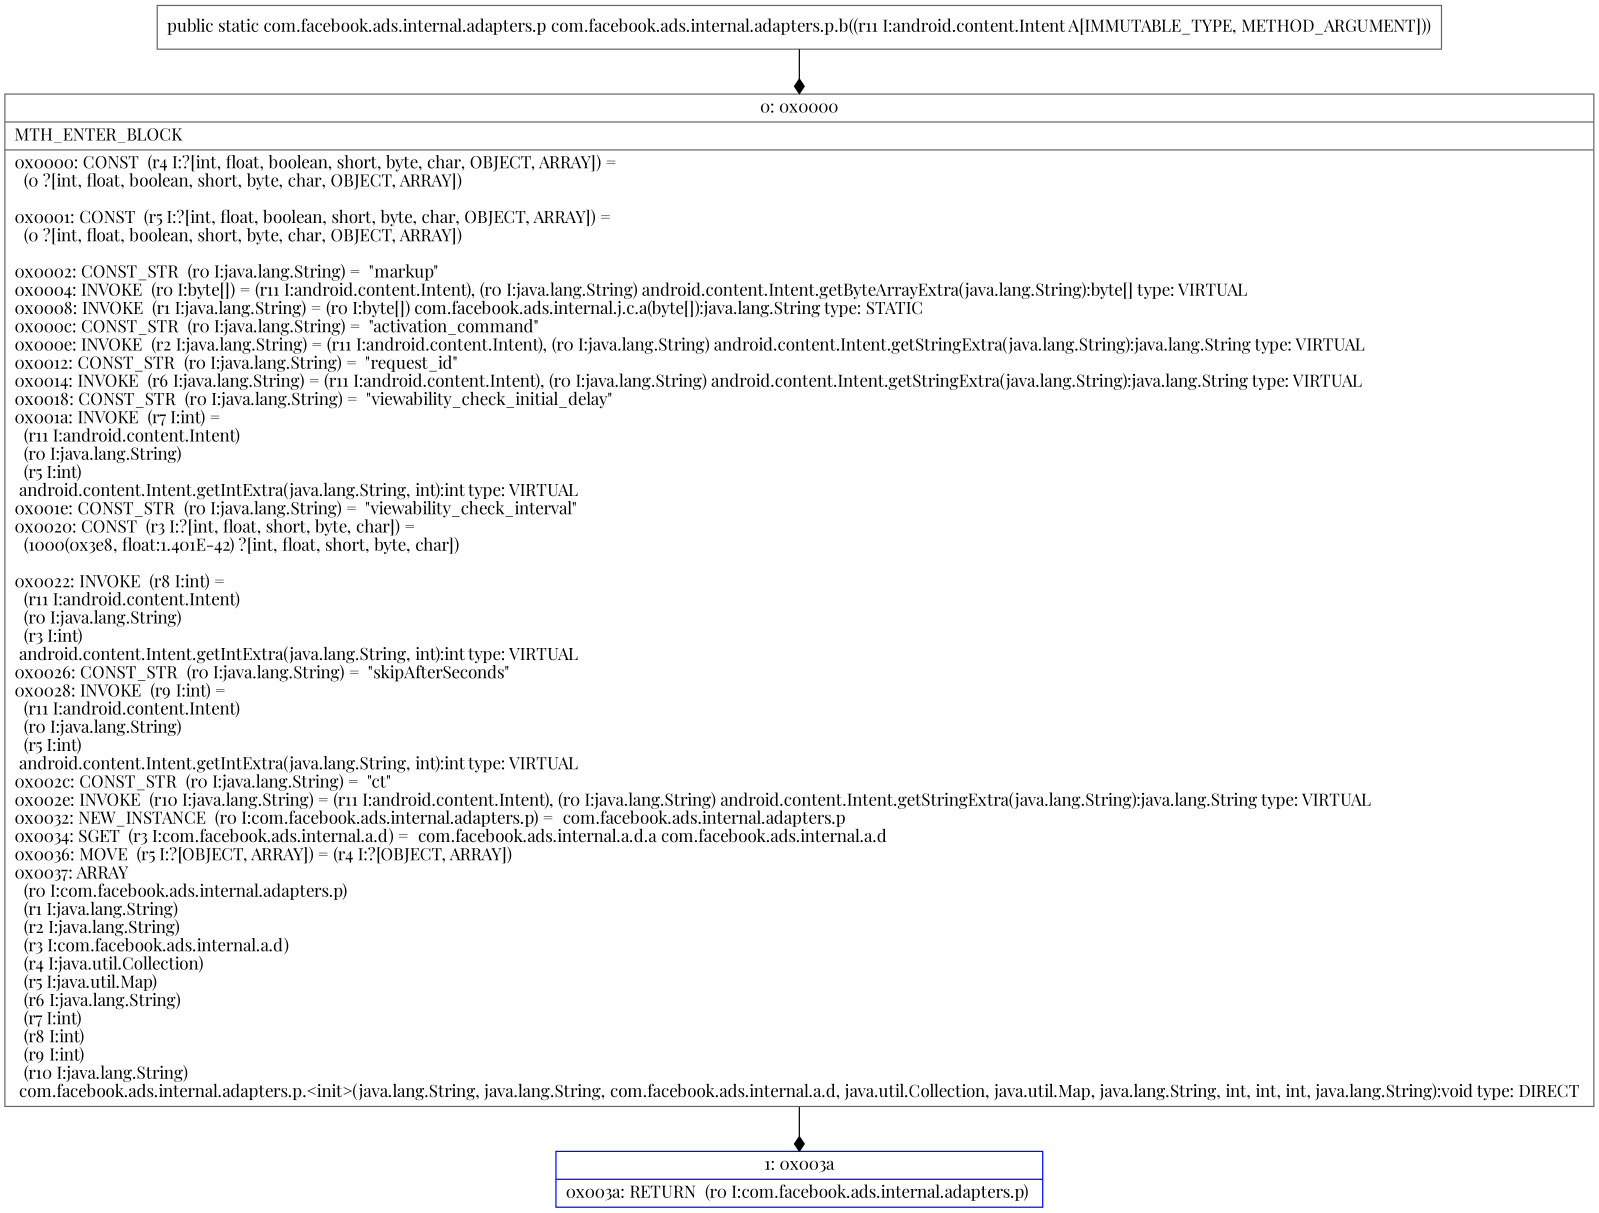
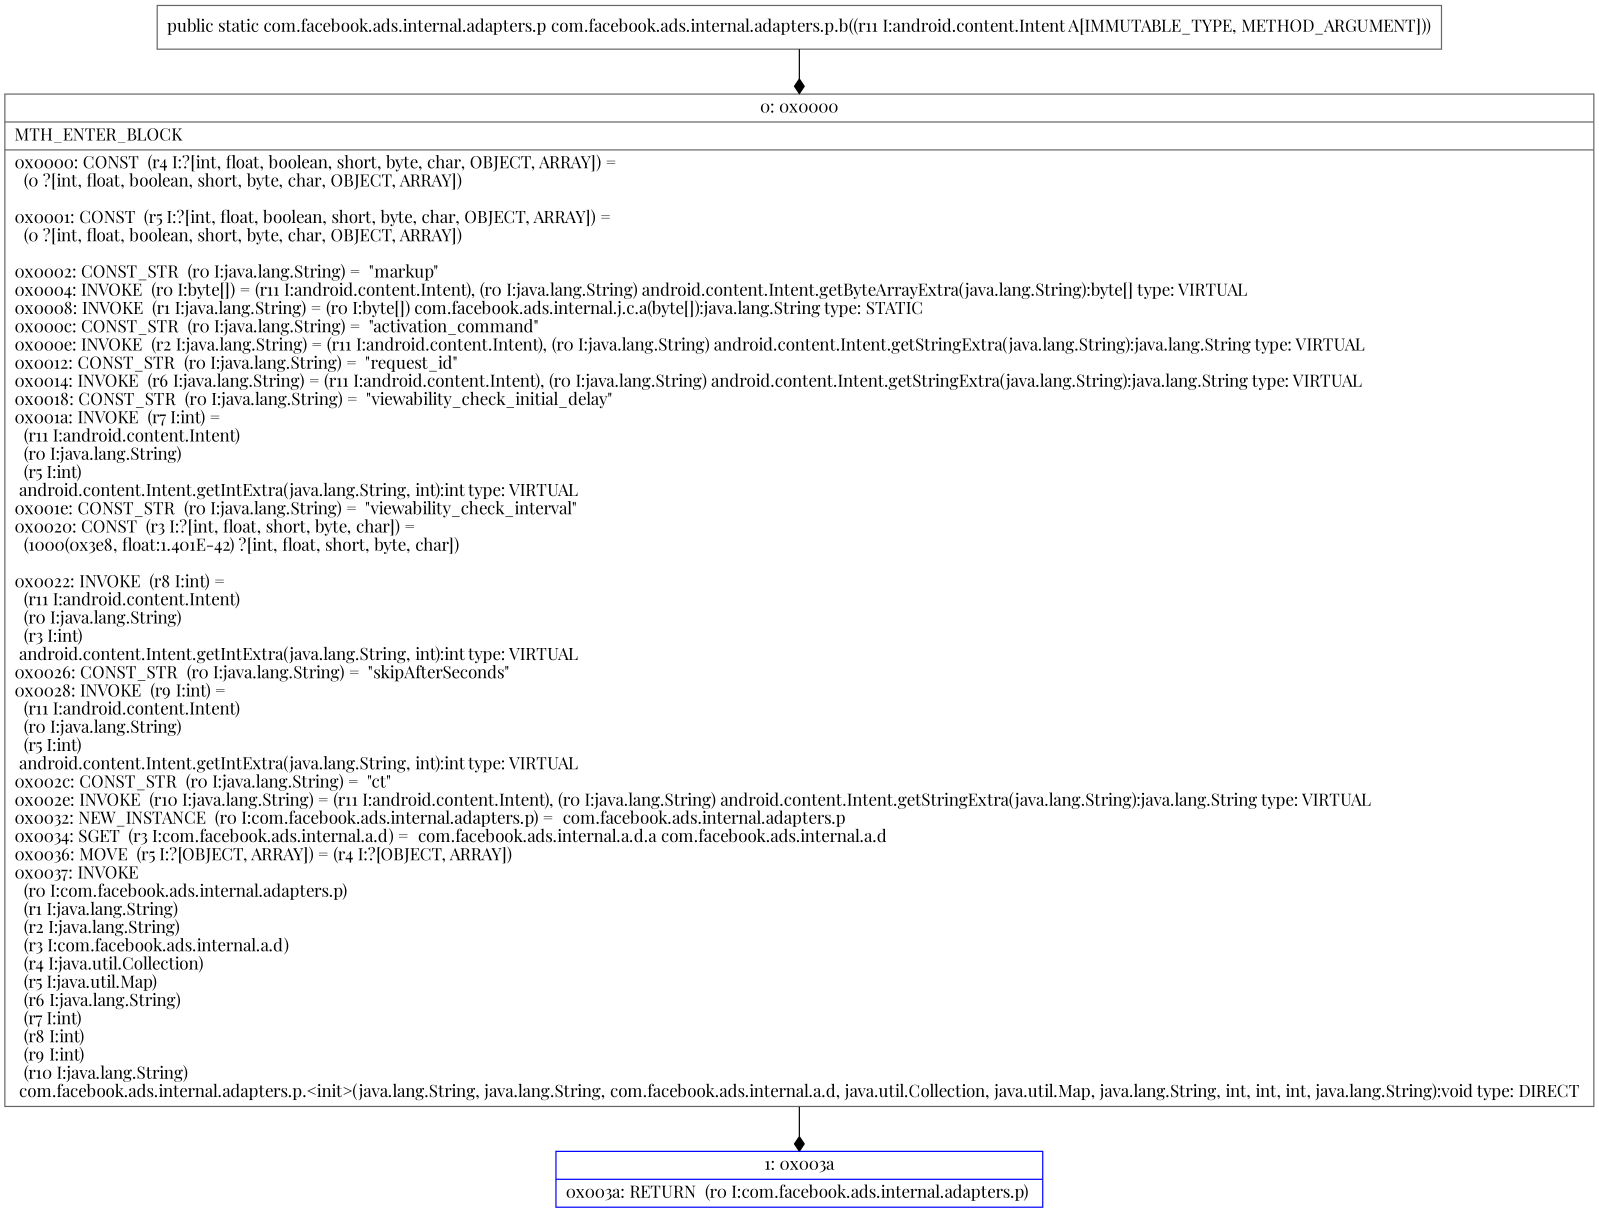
(76, 873) -> (81, 873)
